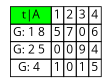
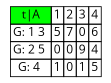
(31, 32) -> (31, 32)
